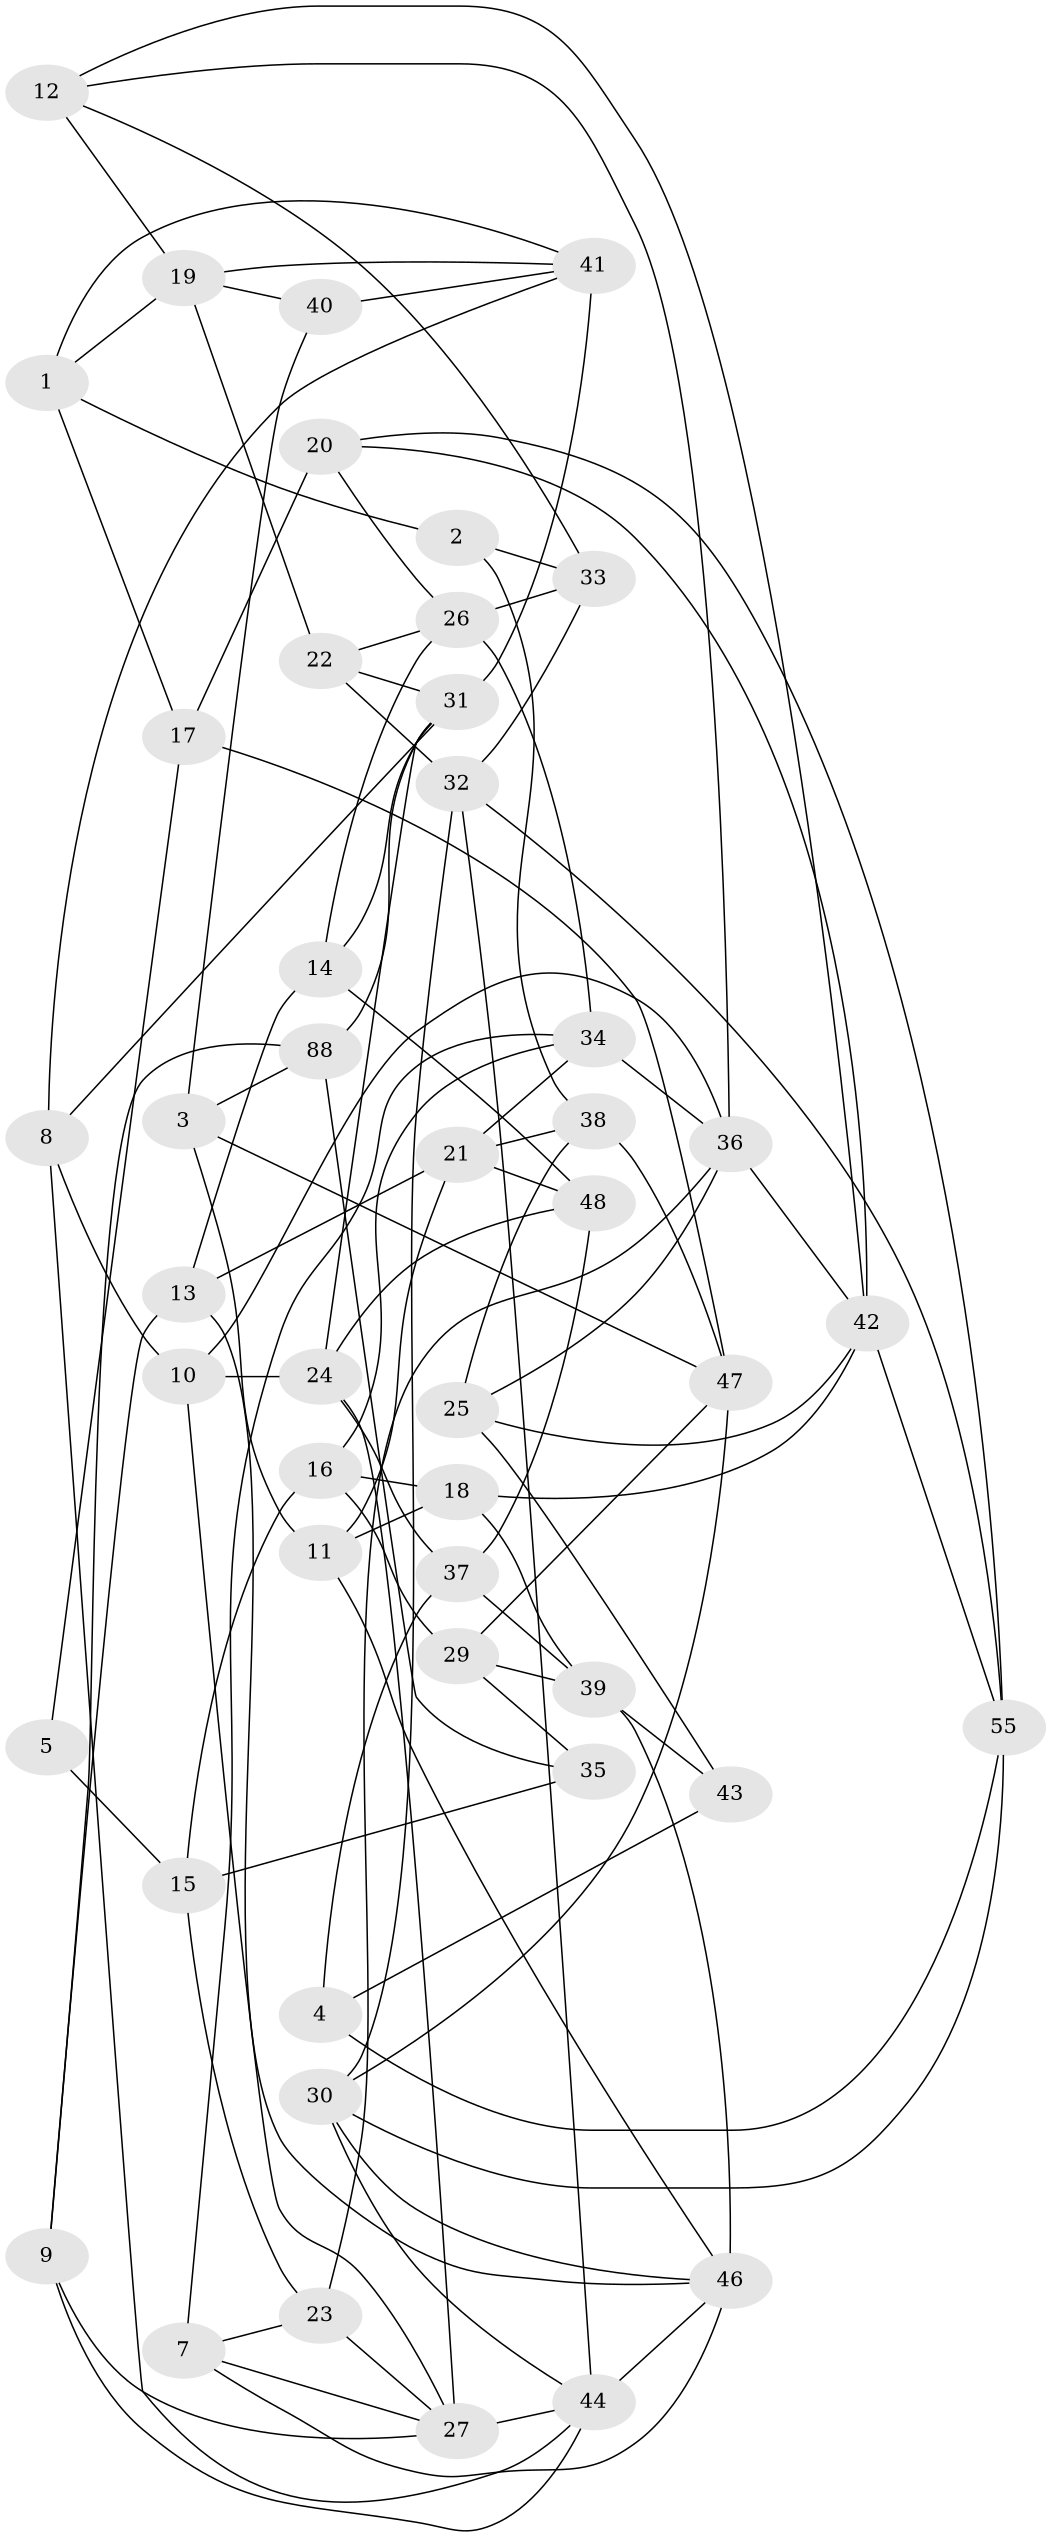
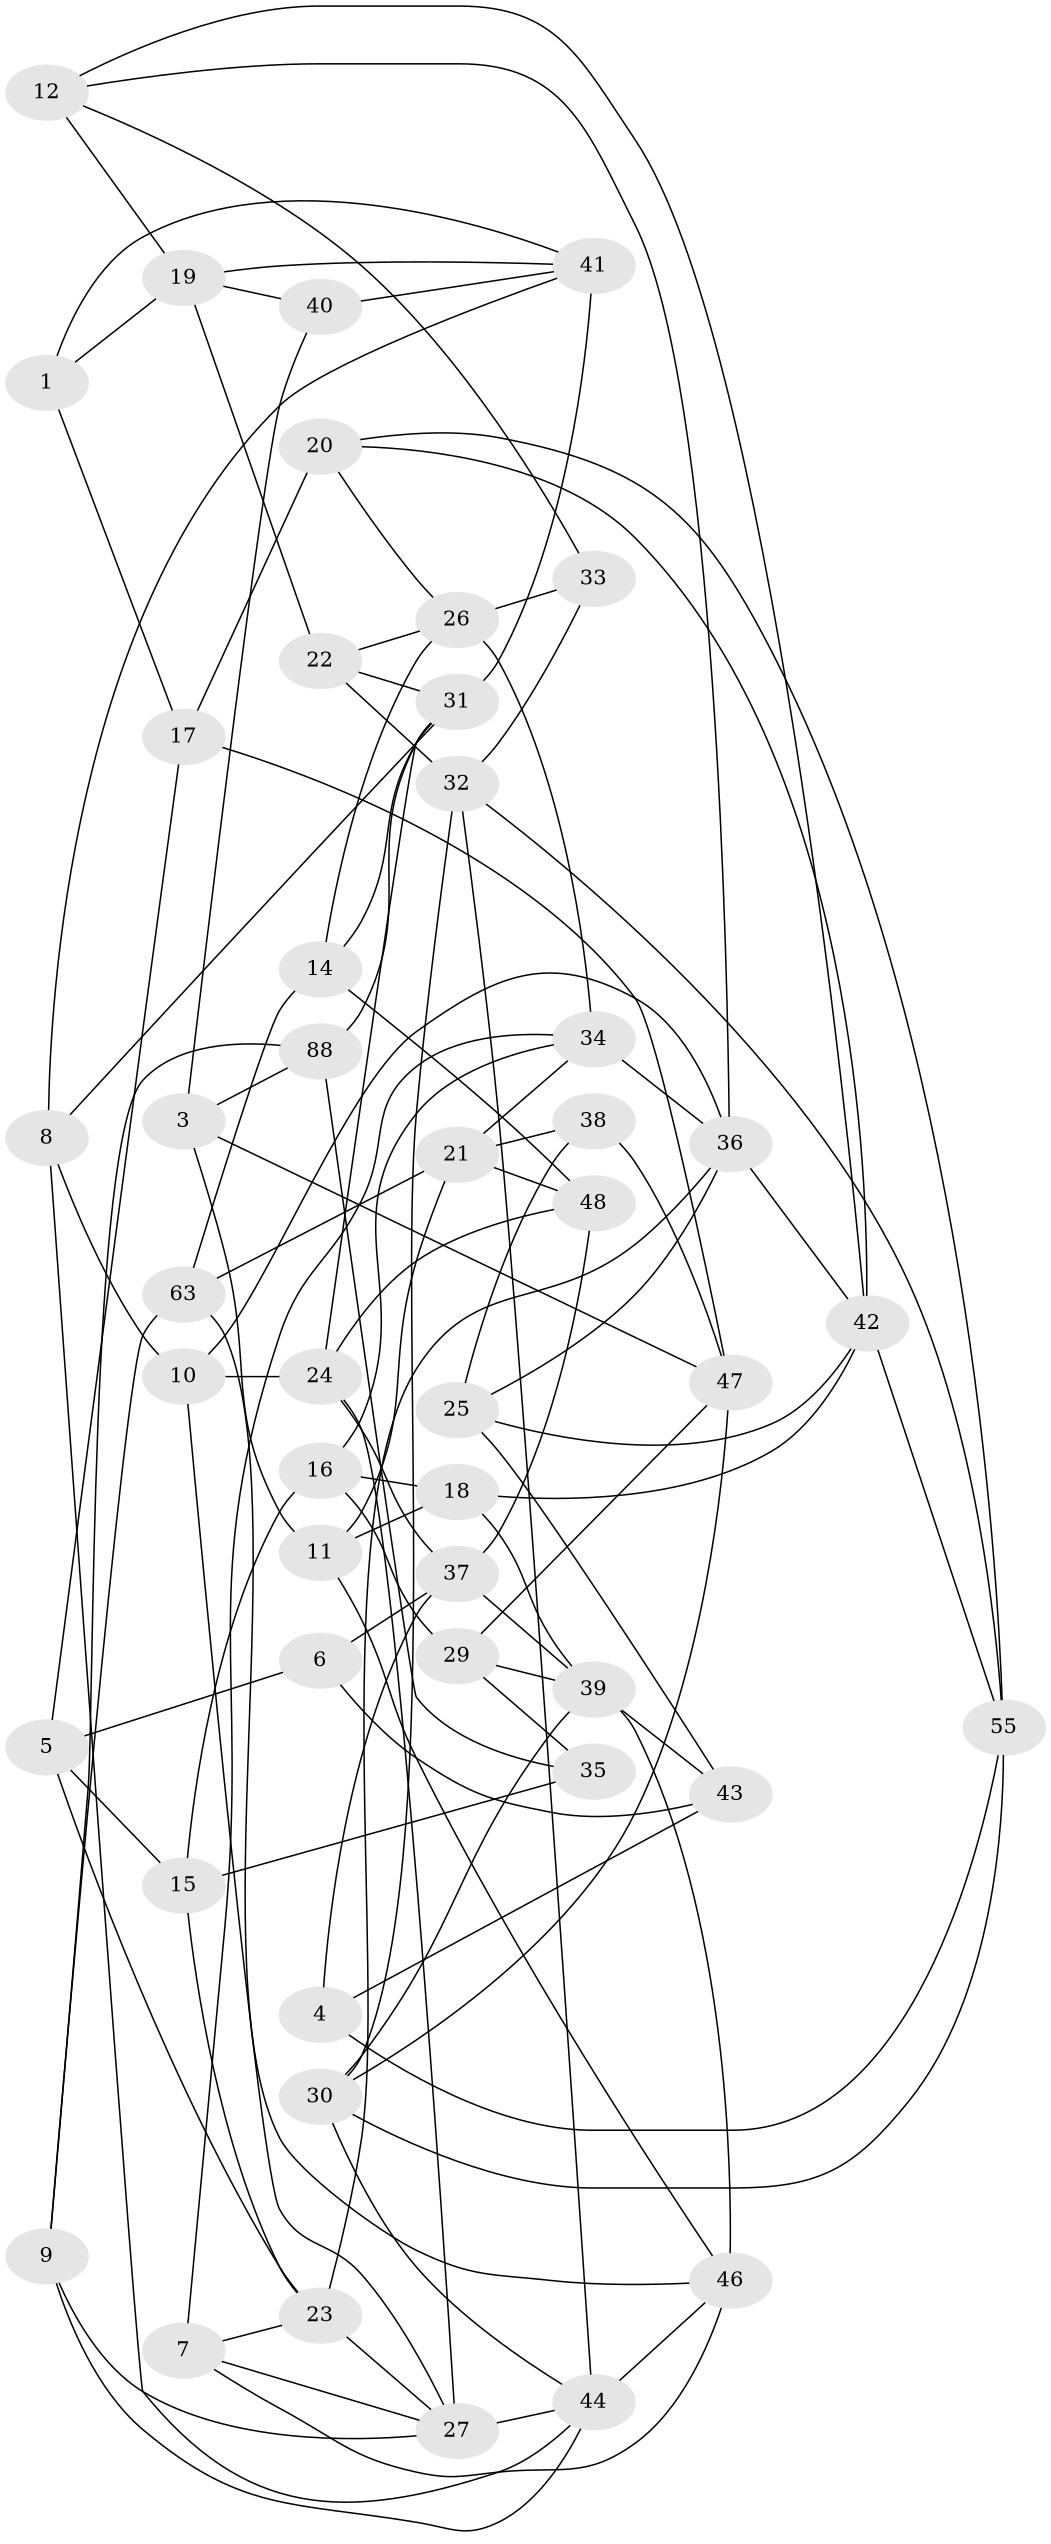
(457, 538) -> none
(184, 1295) -> (184, 1295)
none -> (321, 1661)
none -> (163, 2040)
(492, 2244) -> (457, 1893)
